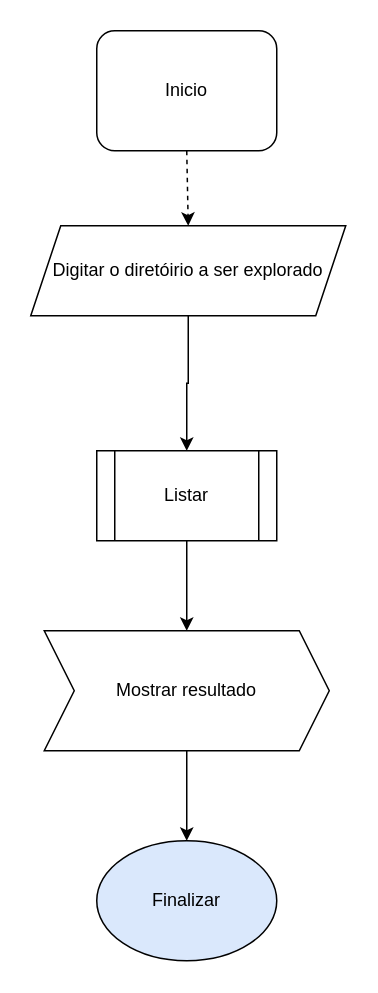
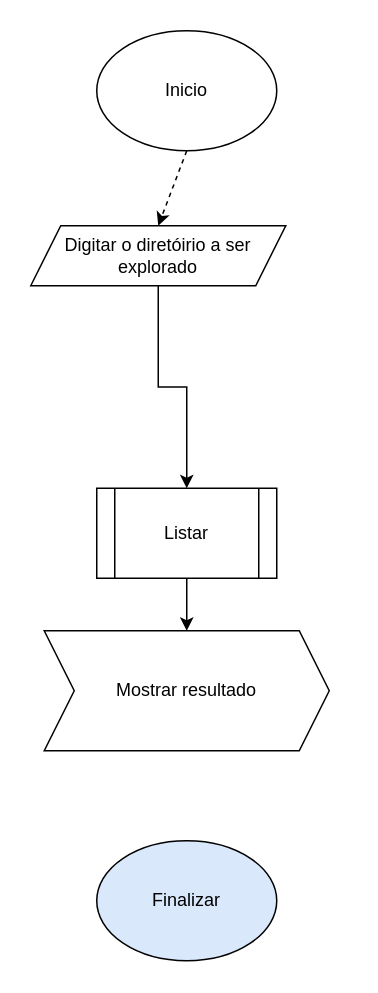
(187, 91) -> (187, 91)
(188, 271) -> (158, 256)
(187, 496) -> (187, 533)
(187, 791) -> none
